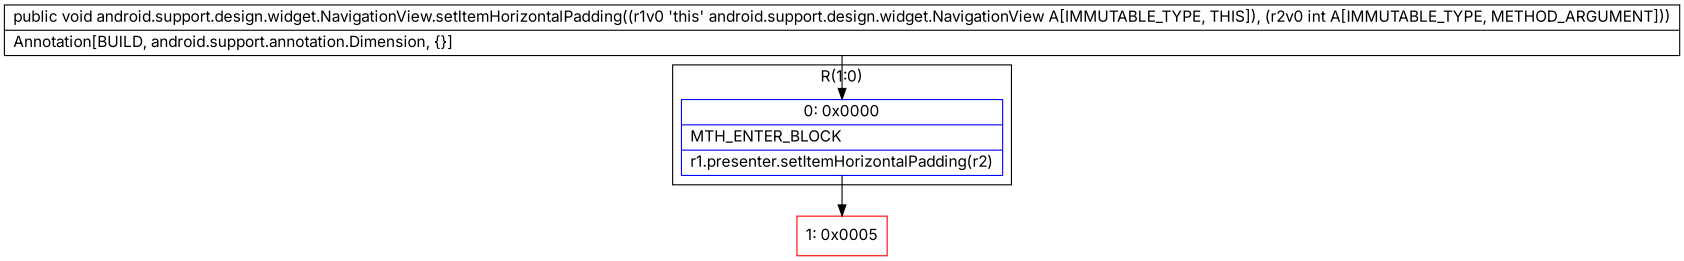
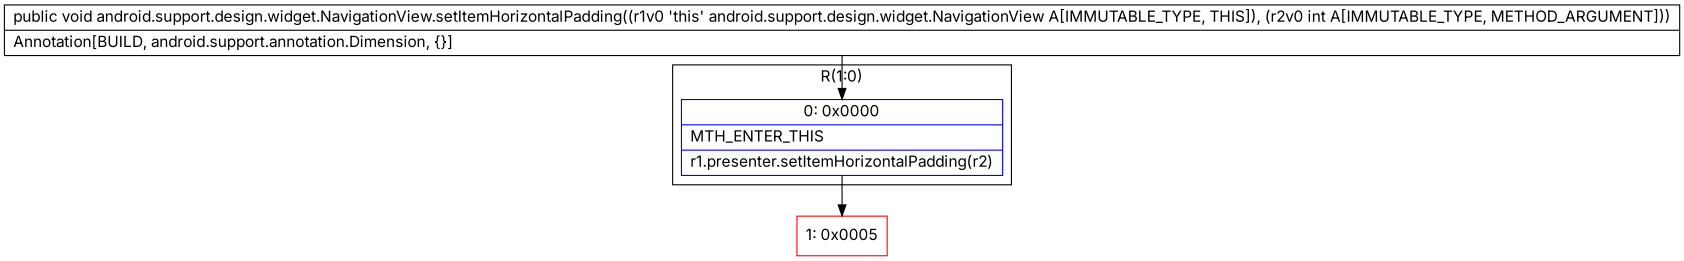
(767, 137) -> (757, 137)
